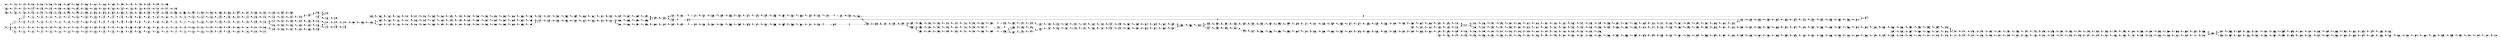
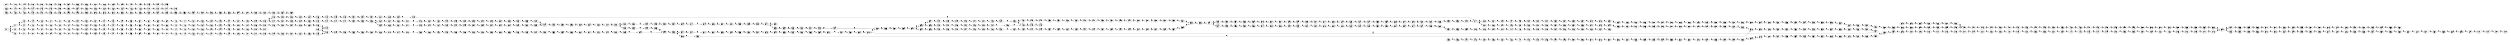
none -> (354, 17)
(770, 25) -> (770, 26)
(322, 26) -> (322, 34)
none -> (345, 32)
